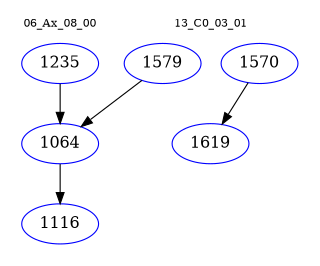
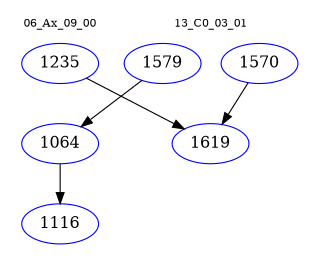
(60, 24) -> (60, 24)
(60, 98) -> (130, 101)
